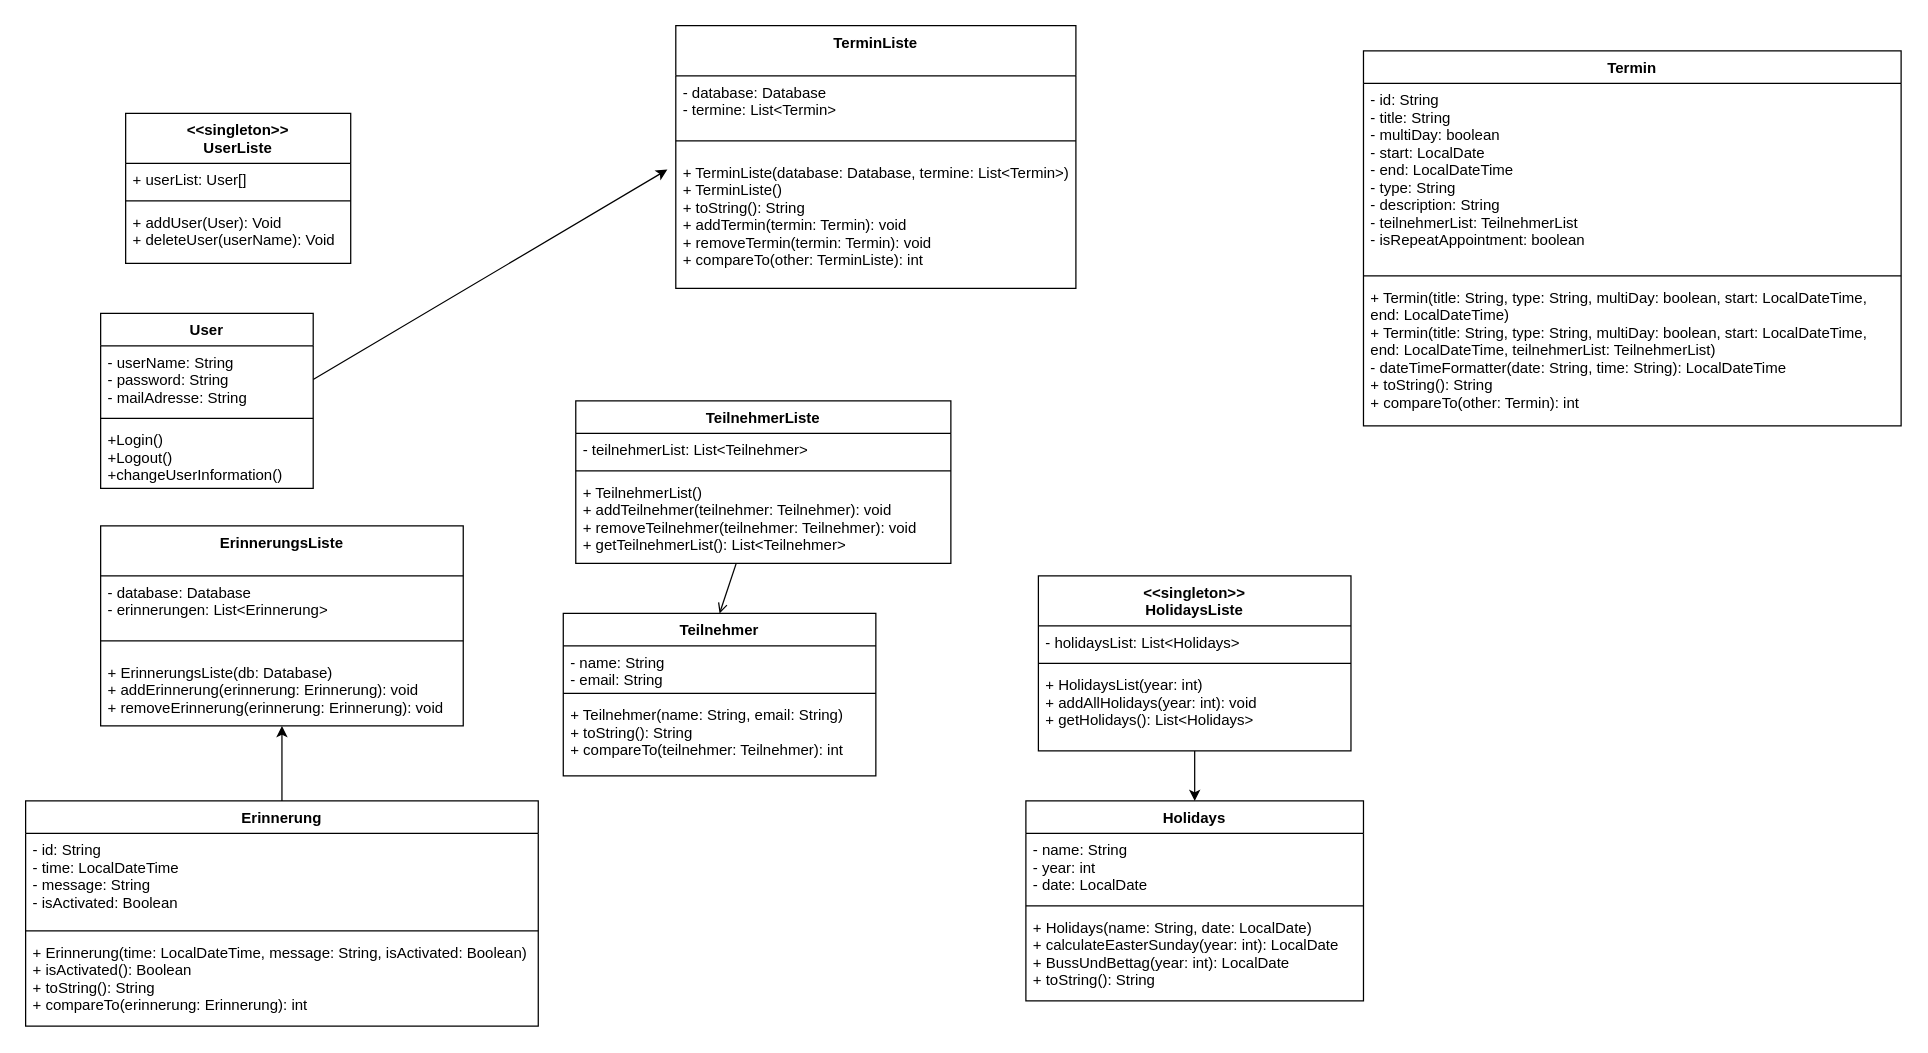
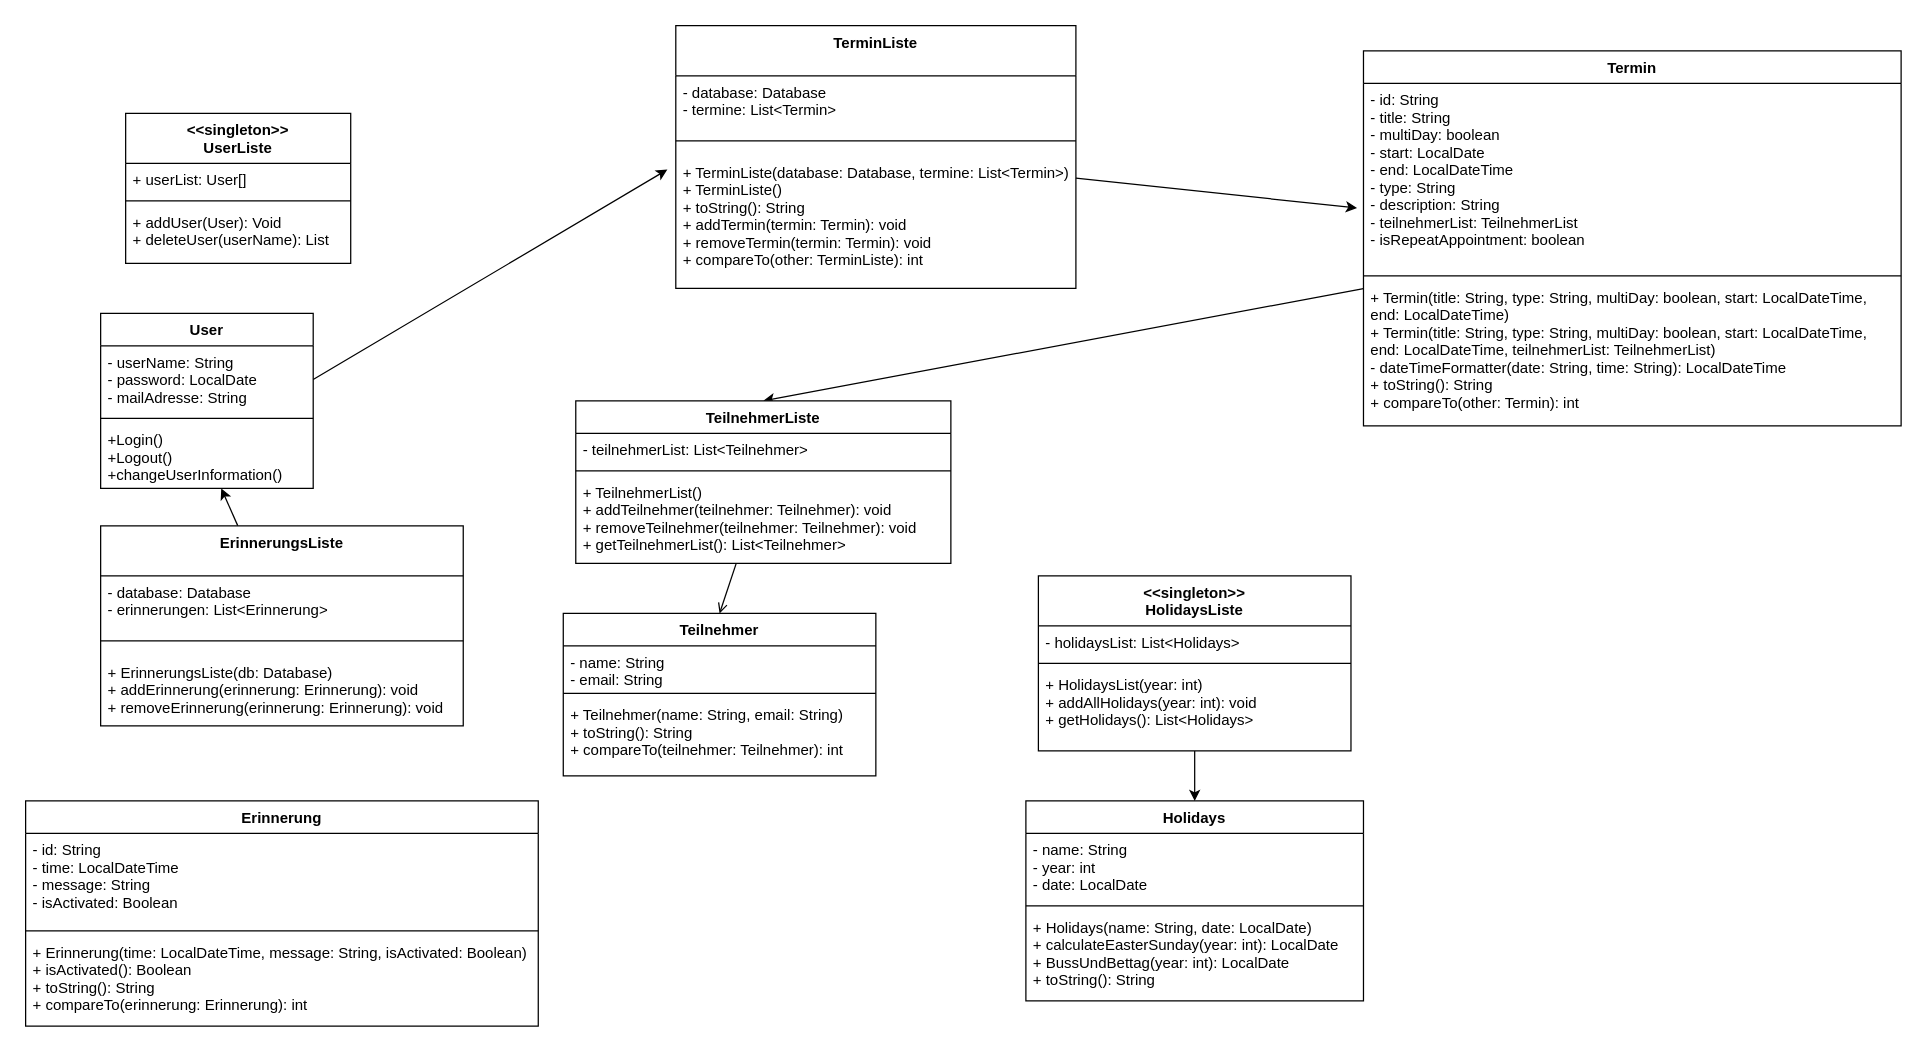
none -> (1212, 193)
(213, 223) -> (213, 223)
none -> (1066, 344)
(175, 363) -> (175, 363)
none -> (231, 511)
(282, 768) -> none
